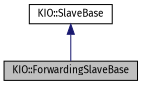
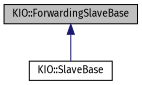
(71, 48) -> (71, 48)
